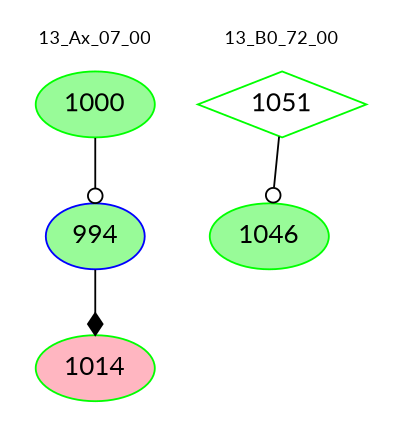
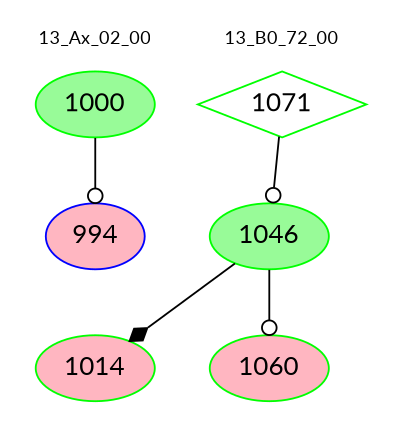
(95, 39) -> (95, 39)
(282, 104) -> (282, 104)
(95, 236) -> (95, 236)
(95, 291) -> (196, 292)
none -> (269, 368)
